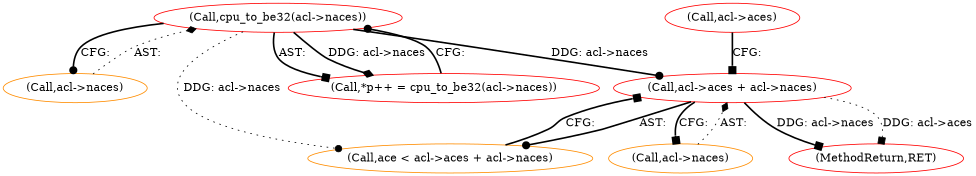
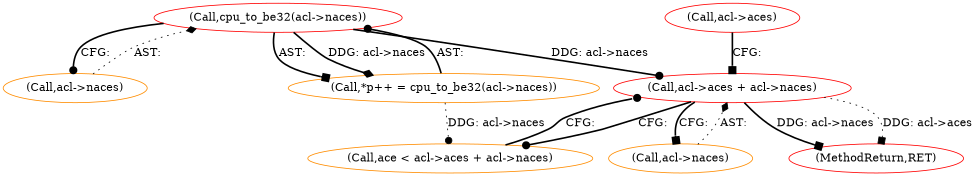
(452, 53) -> (452, 53)
(444, 88) -> (444, 88)
(567, 117) -> (567, 117)
(206, 118) -> (447, 120)
(655, 123) -> (655, 123)
